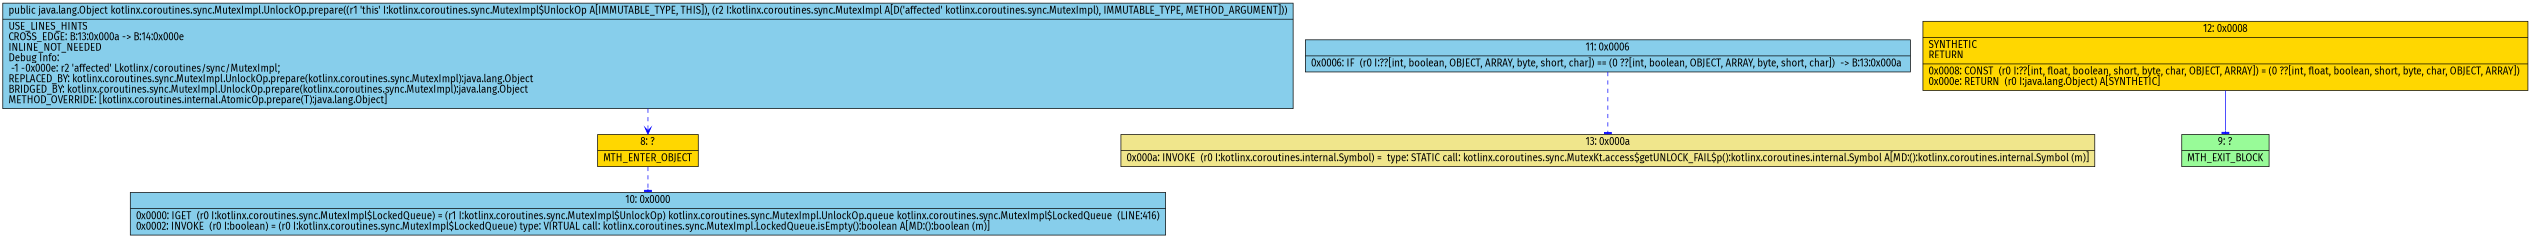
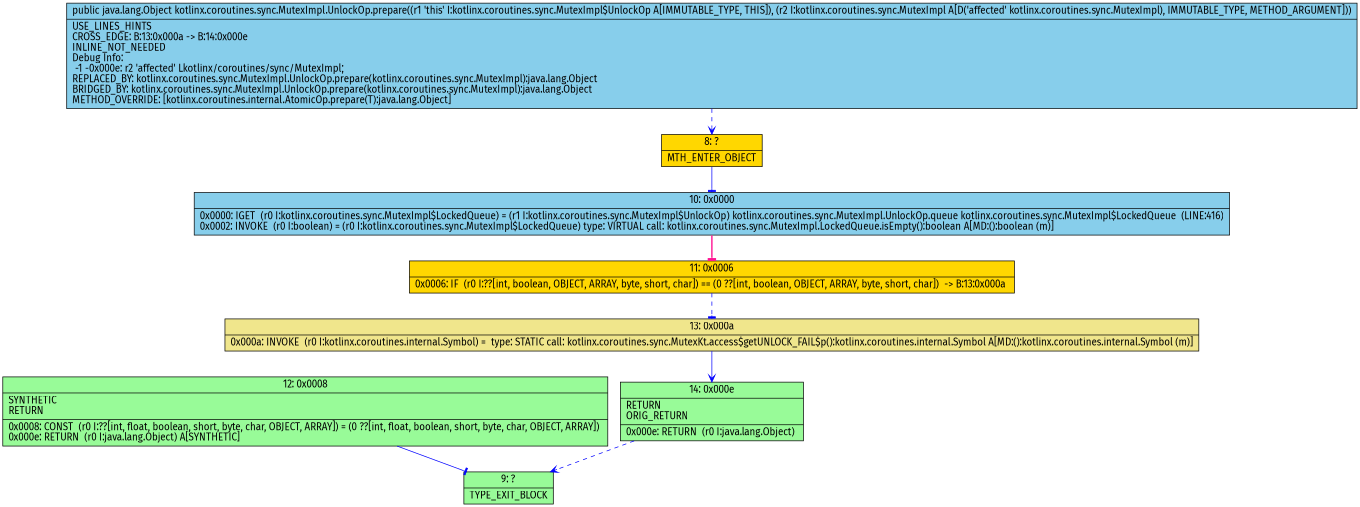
(1608, 56) -> (712, 277)
(2225, 56) -> (305, 411)
(2225, 158) -> (509, 496)
(648, 178) -> (712, 178)
none -> (712, 246)
none -> (712, 411)
